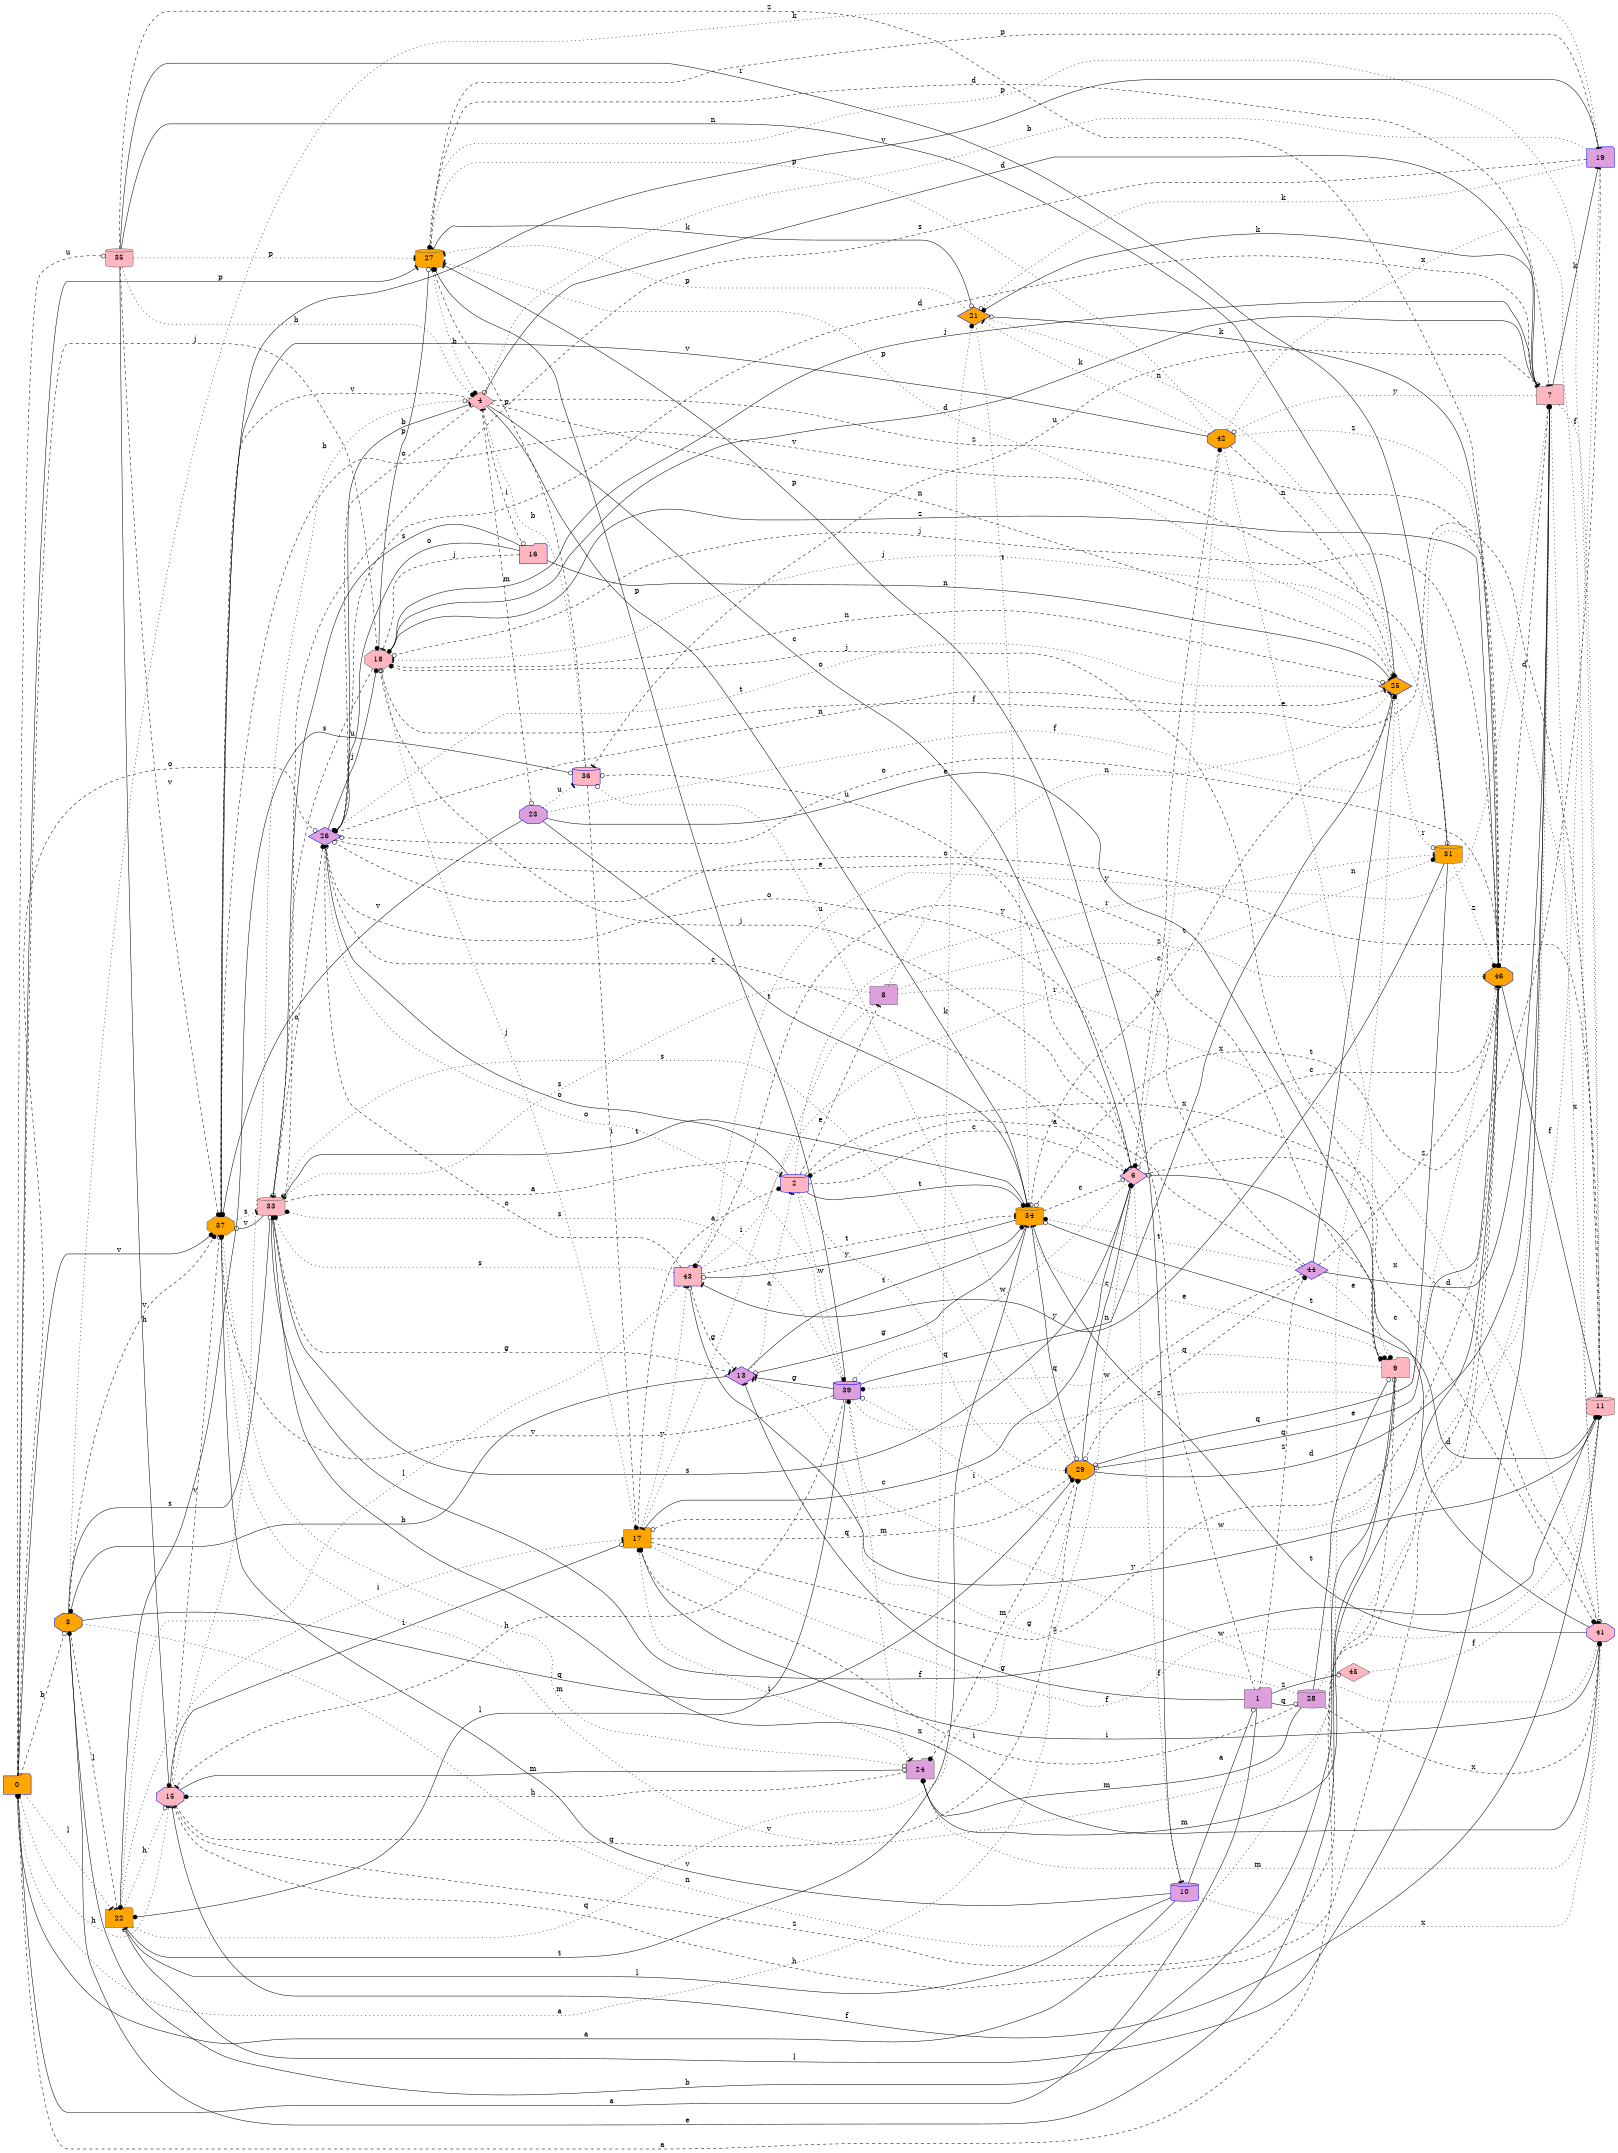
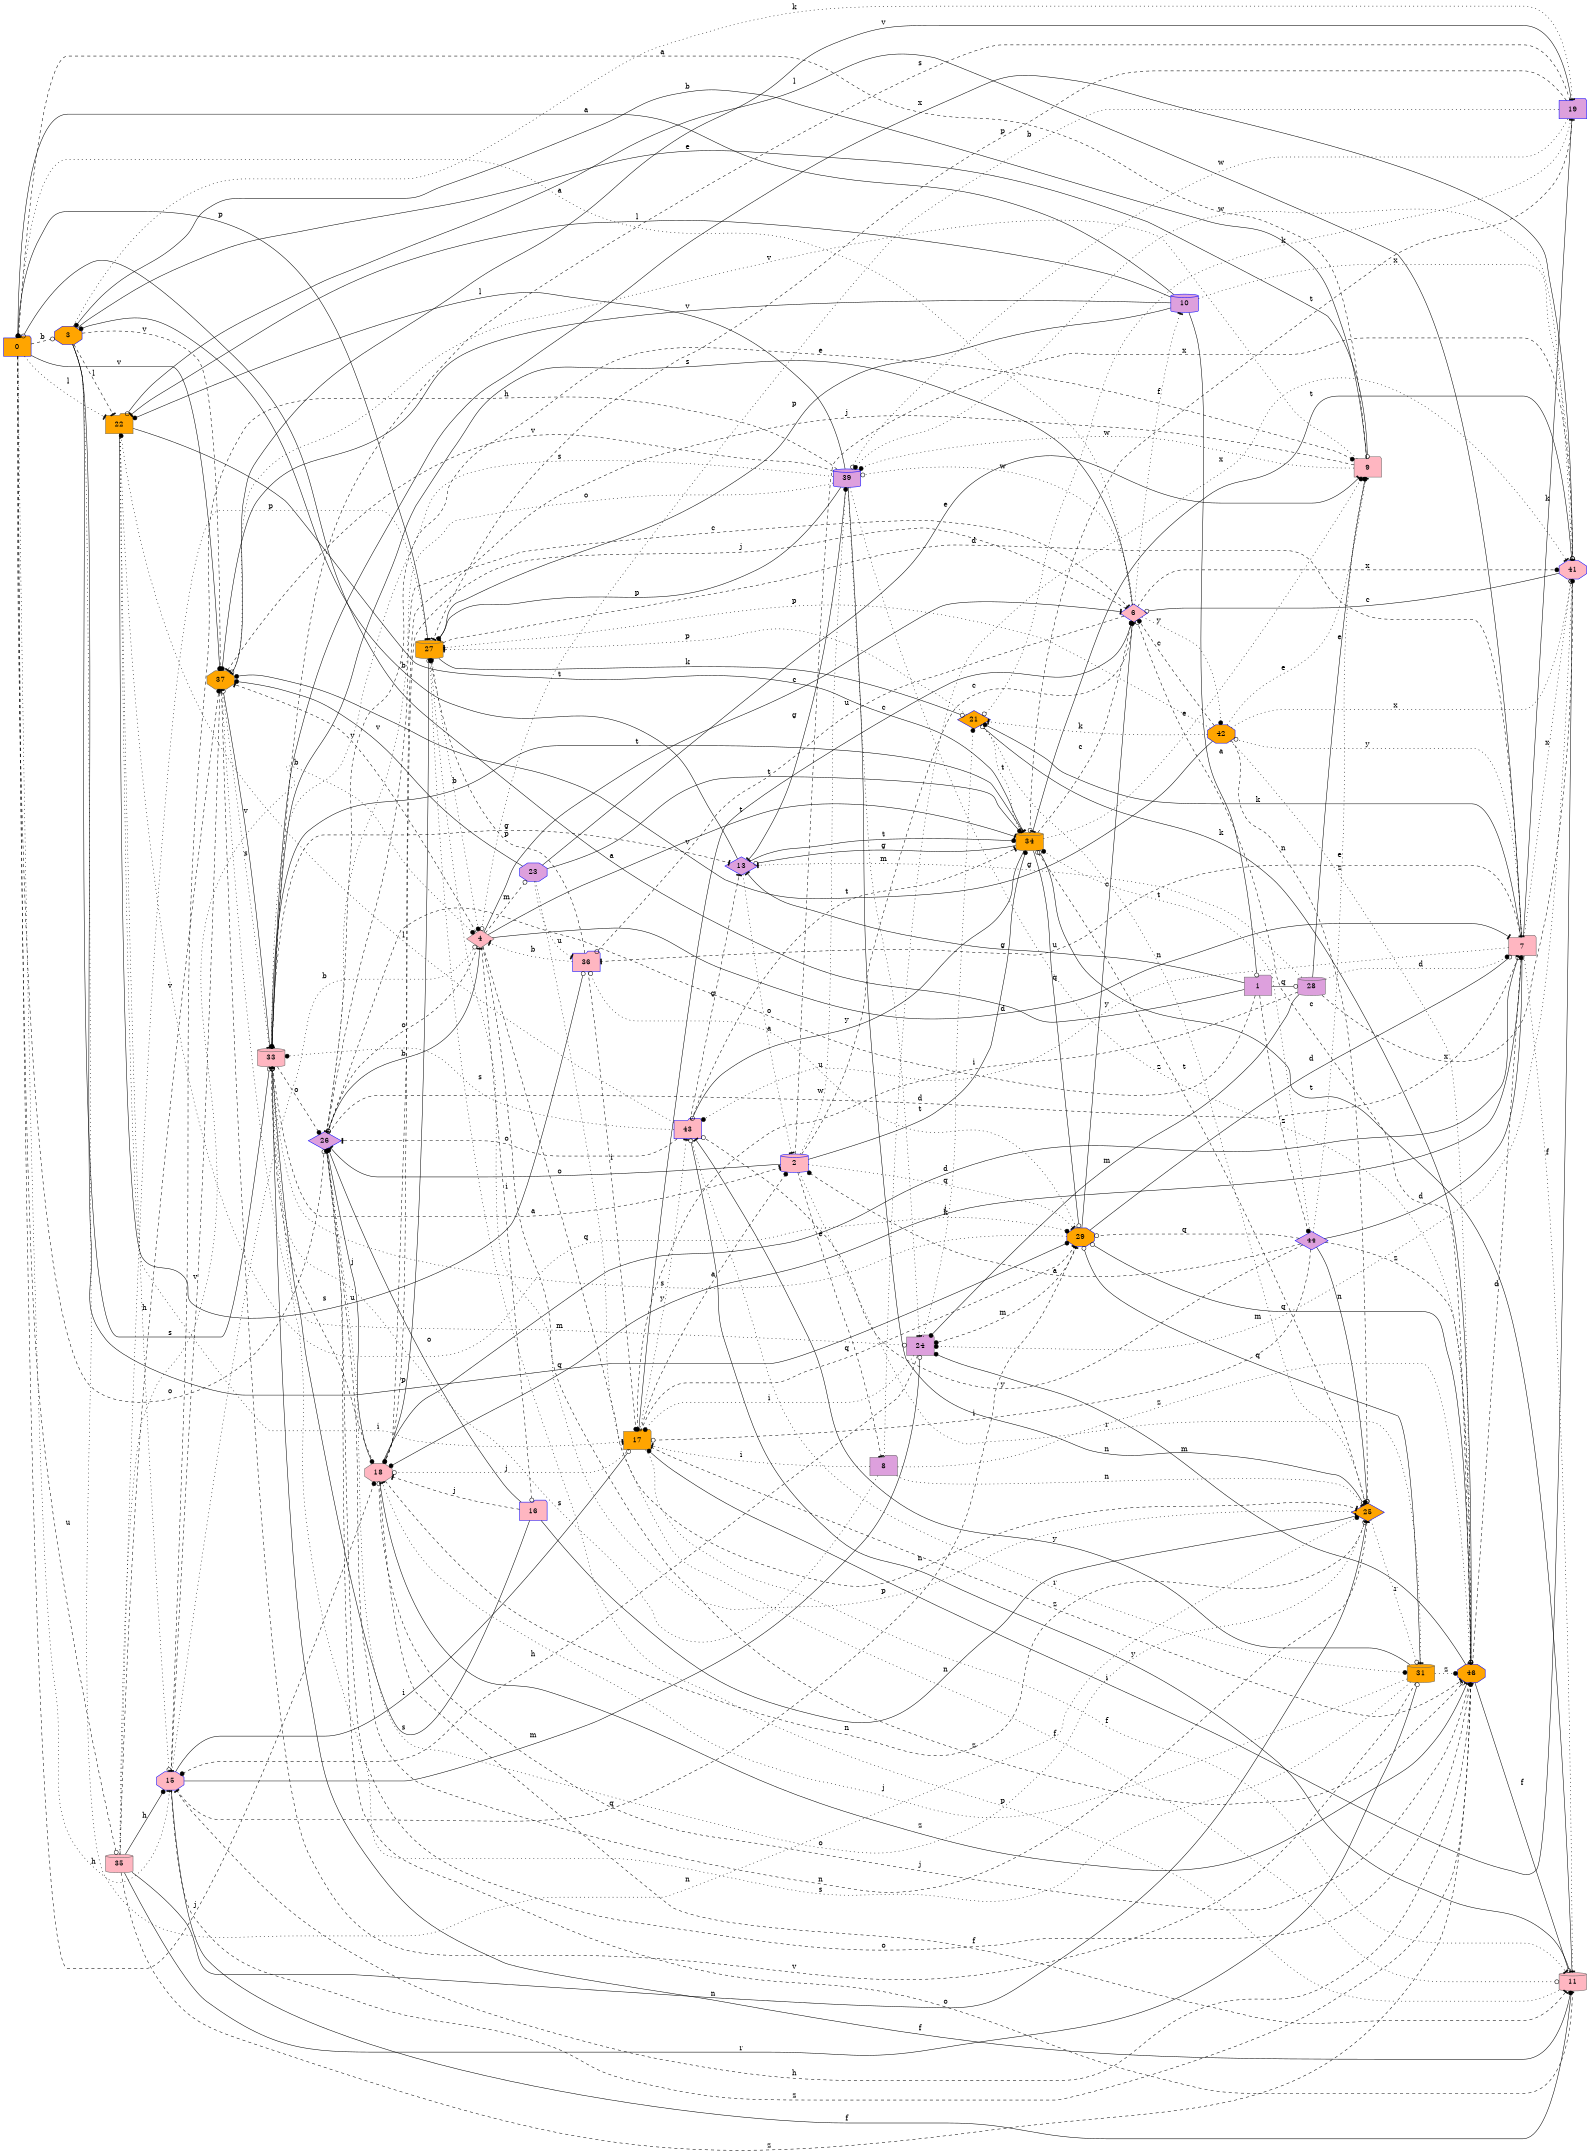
(586, 776) -> (586, 962)
(1354, 1672) -> none
none -> (531, 1858)
